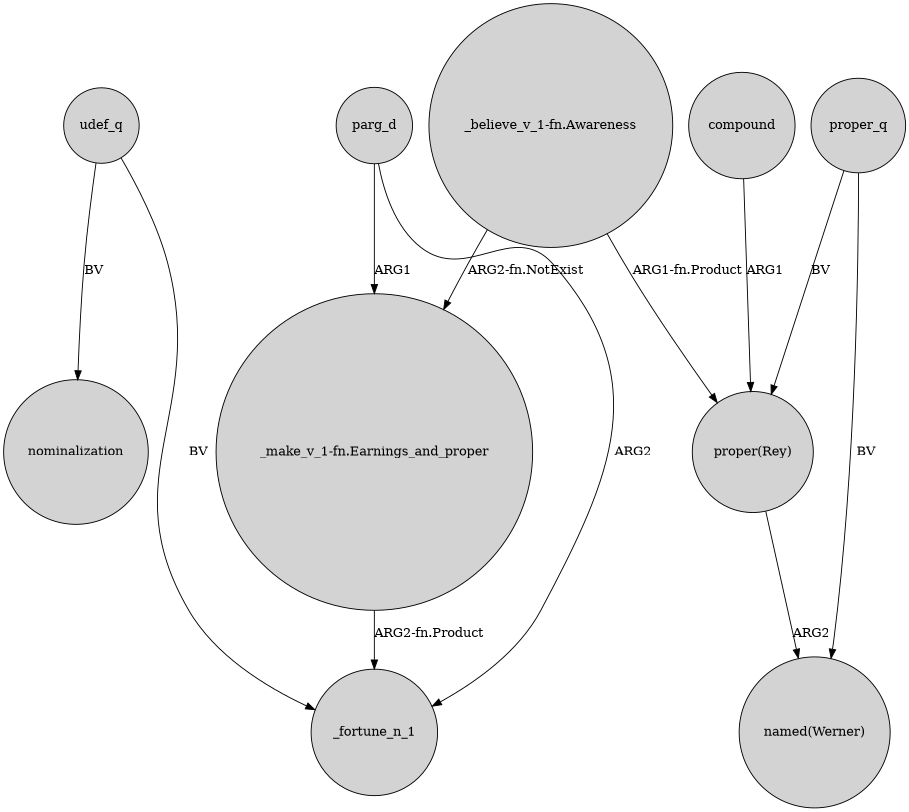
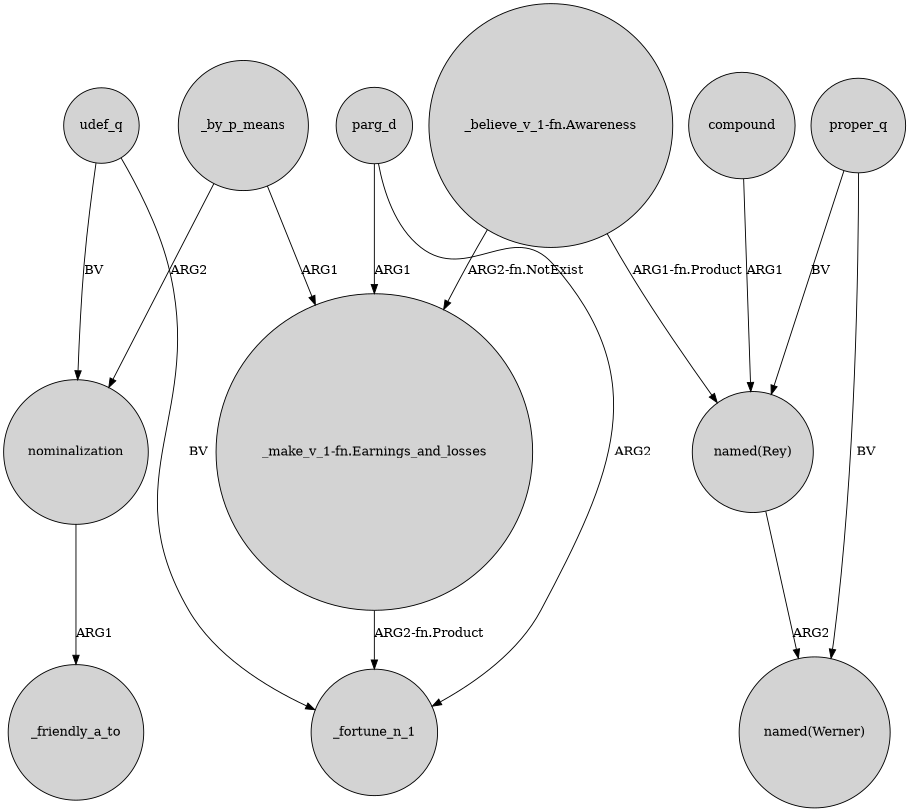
none -> (243, 126)
(374, 452) -> (374, 452)
(753, 452) -> (753, 452)
none -> (76, 732)
